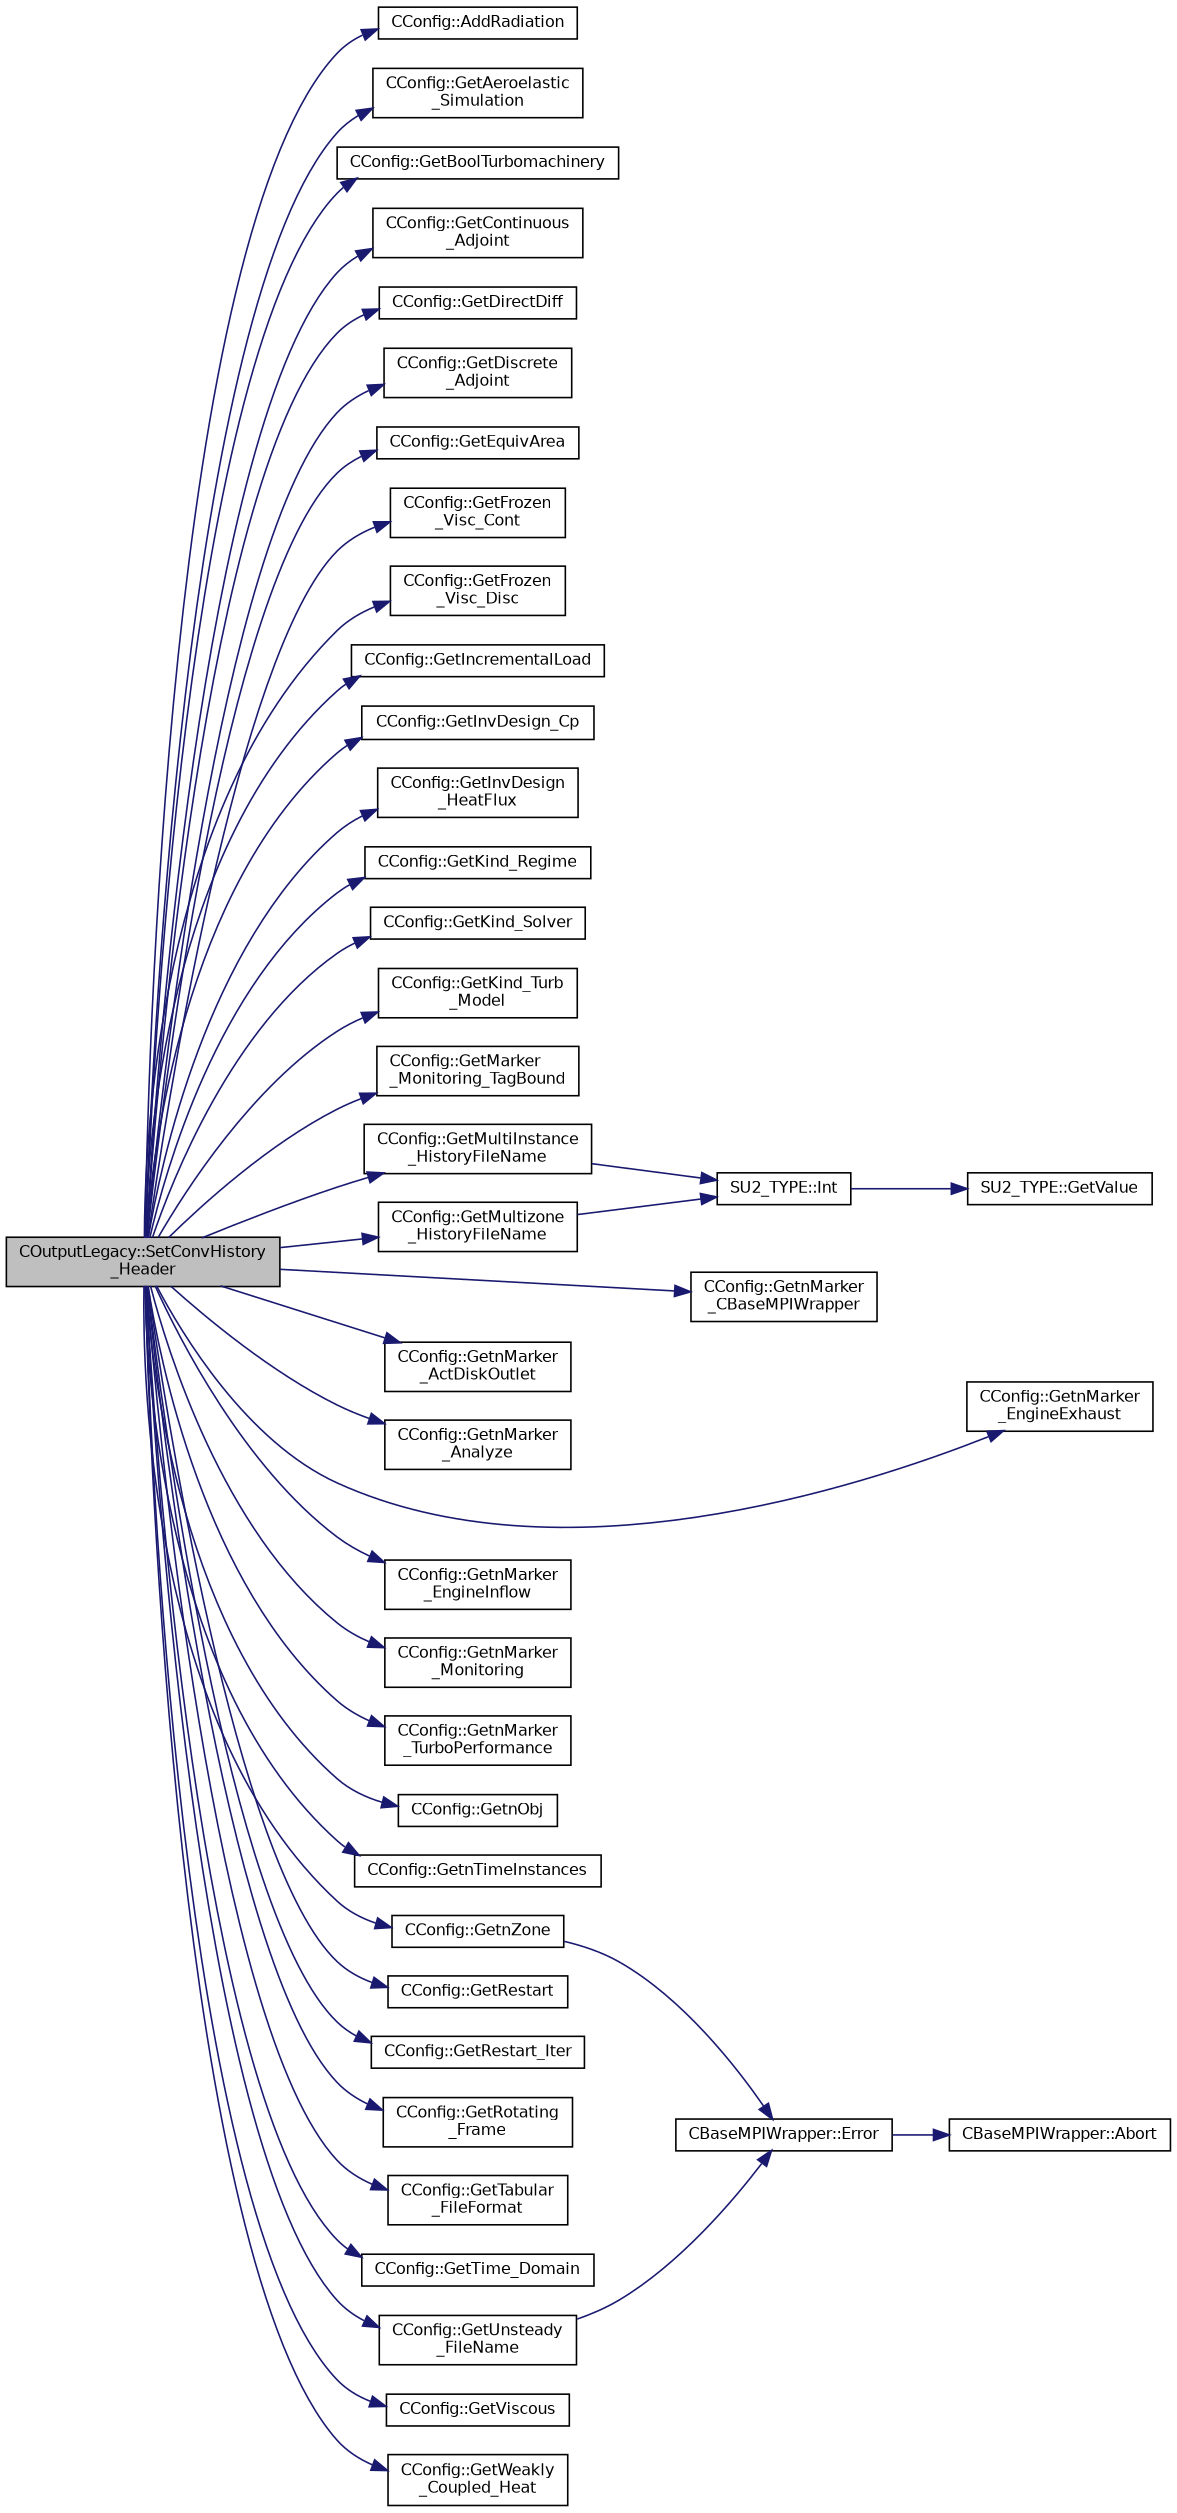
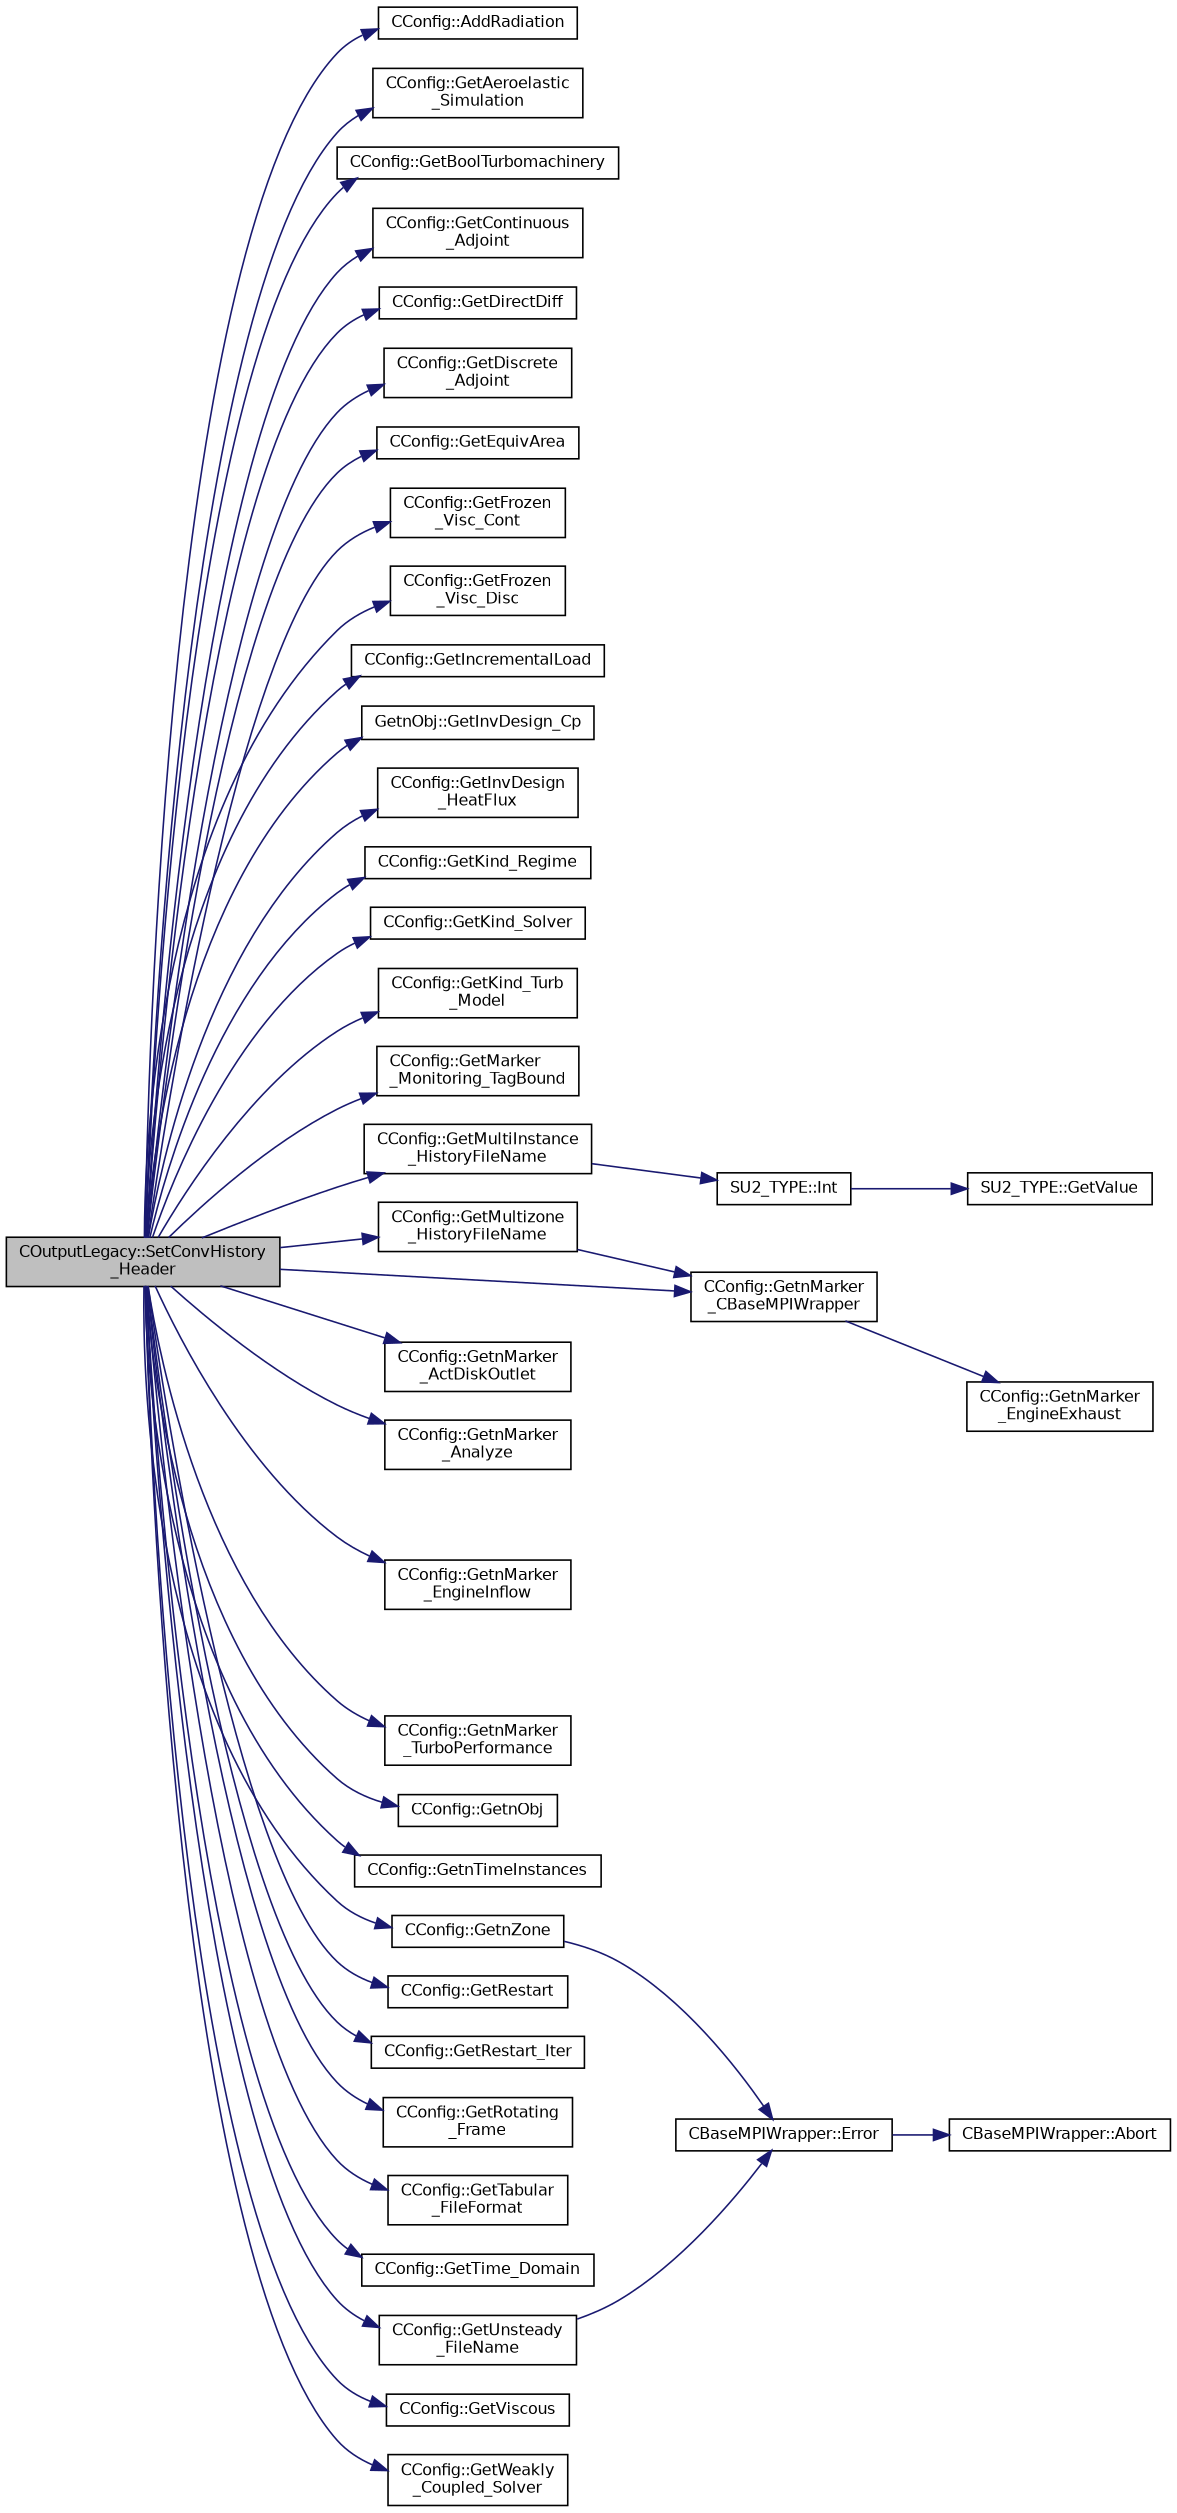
(478, 723) -> (478, 723)
(639, 1207) -> (626, 1261)
(530, 1526) -> (915, 1349)
(478, 1663) -> none
(478, 2480) -> (478, 2480)
